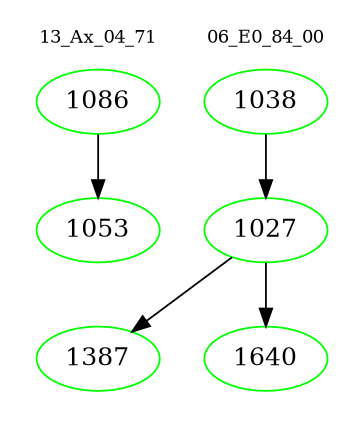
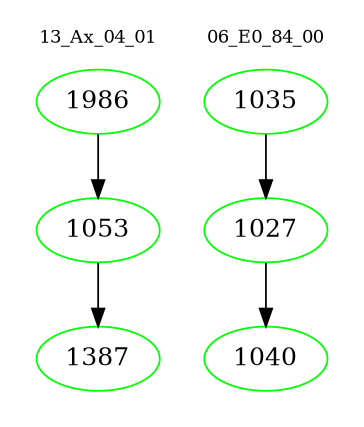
(98, 38) -> (98, 38)
(98, 102) -> (98, 102)
(266, 102) -> (266, 102)
(200, 281) -> (98, 286)
(266, 359) -> (266, 359)
